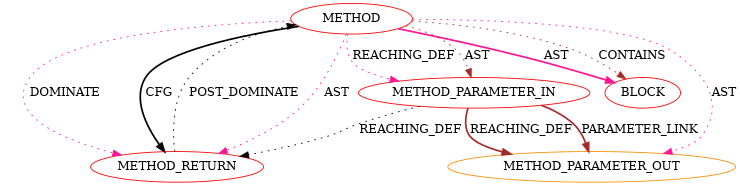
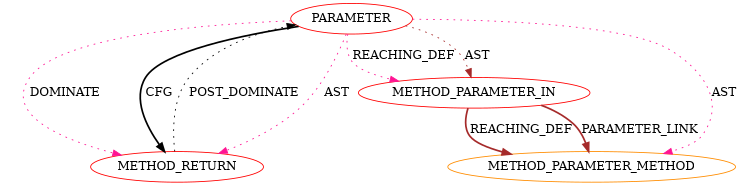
(352, 19) -> (352, 19)
(643, 93) -> none
(335, 134) -> none
(592, 167) -> (592, 167)
